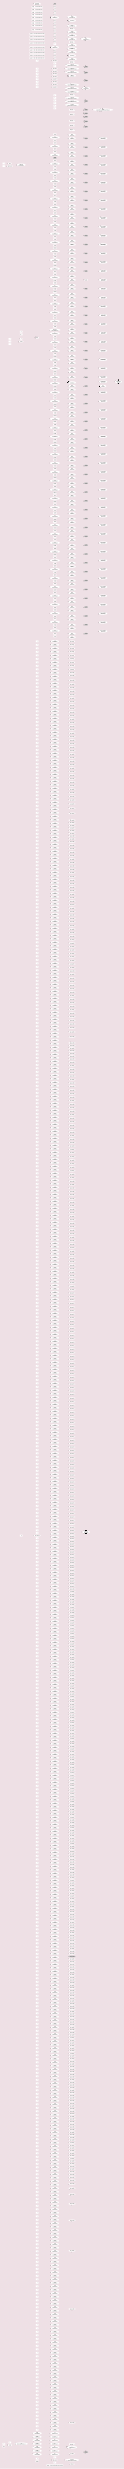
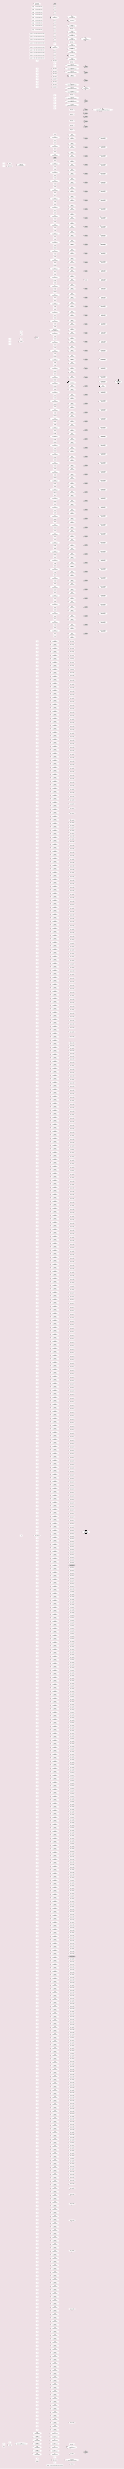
(72, 1565) -> (72, 1565)
